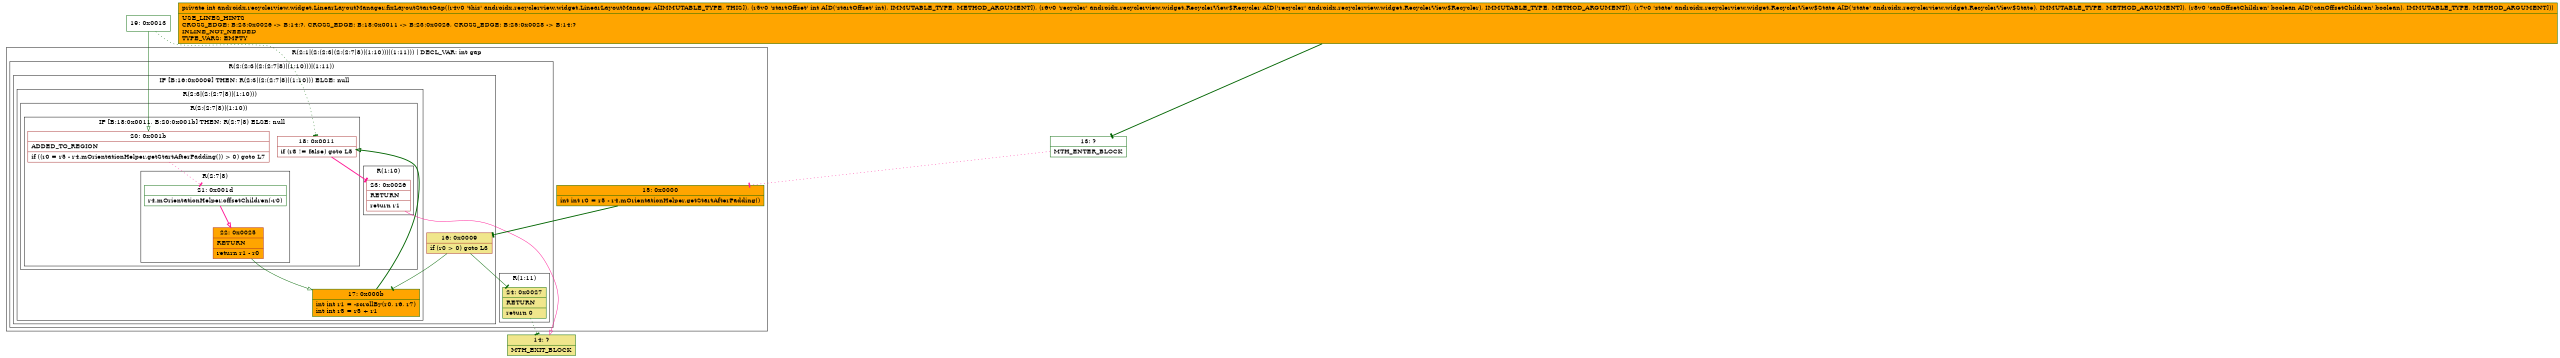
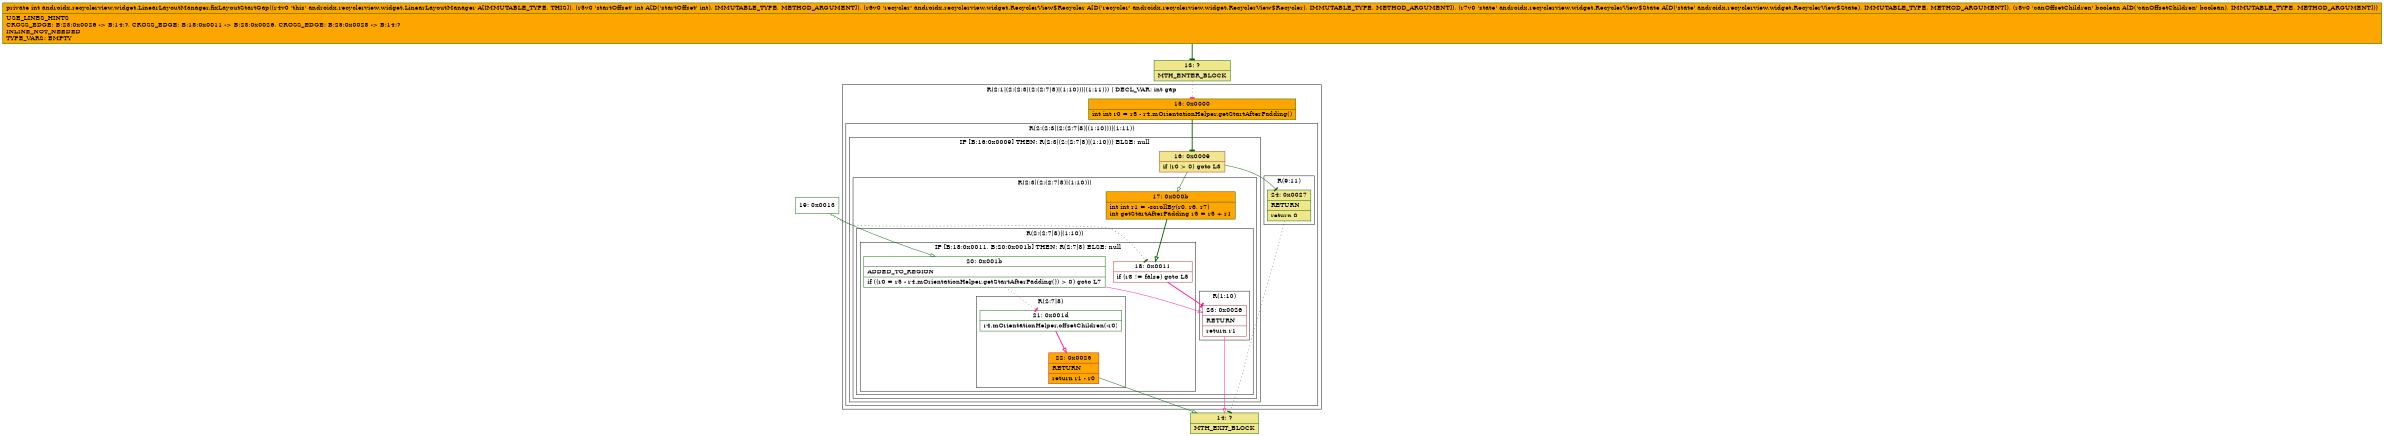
(148, 147) -> (984, 272)
(1088, 147) -> (1192, 71)
(420, 273) -> (1183, 181)
(278, 277) -> (1146, 395)
(524, 278) -> (1289, 181)
none -> (1152, 297)
(347, 311) -> (1171, 214)
